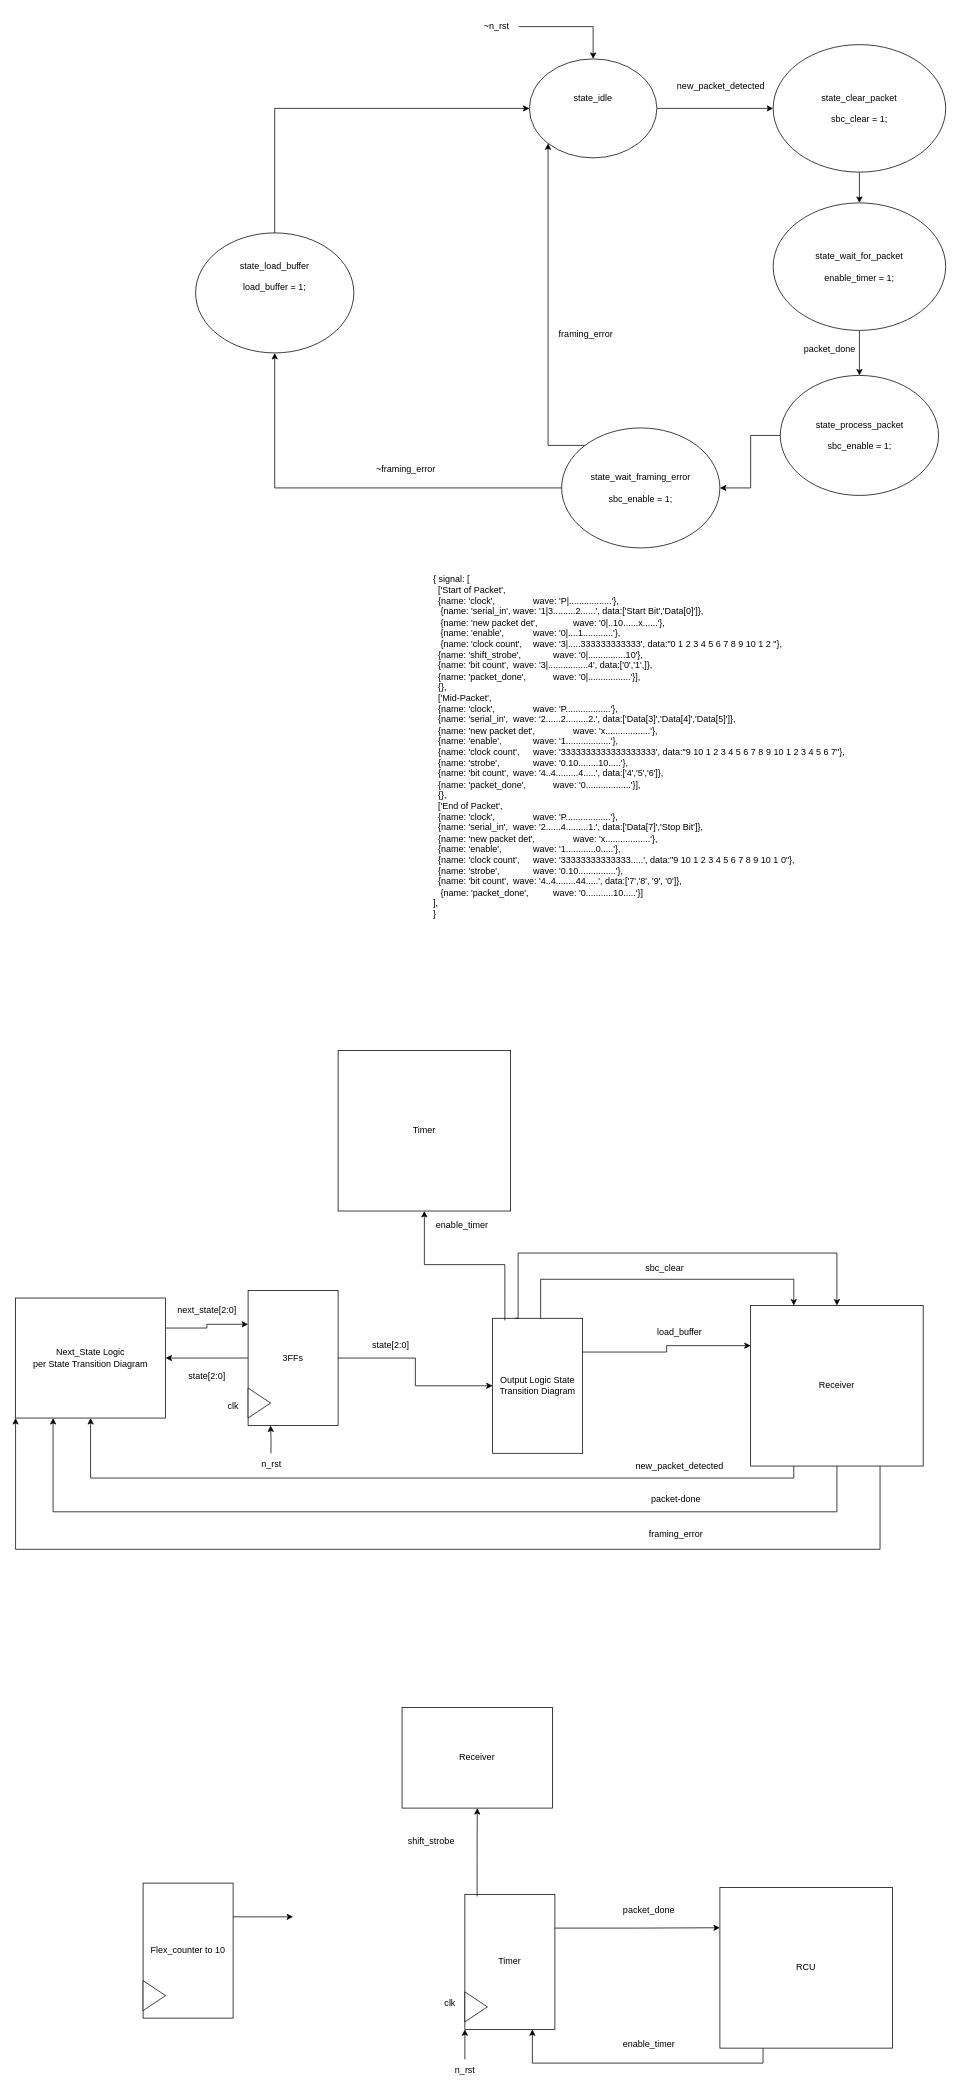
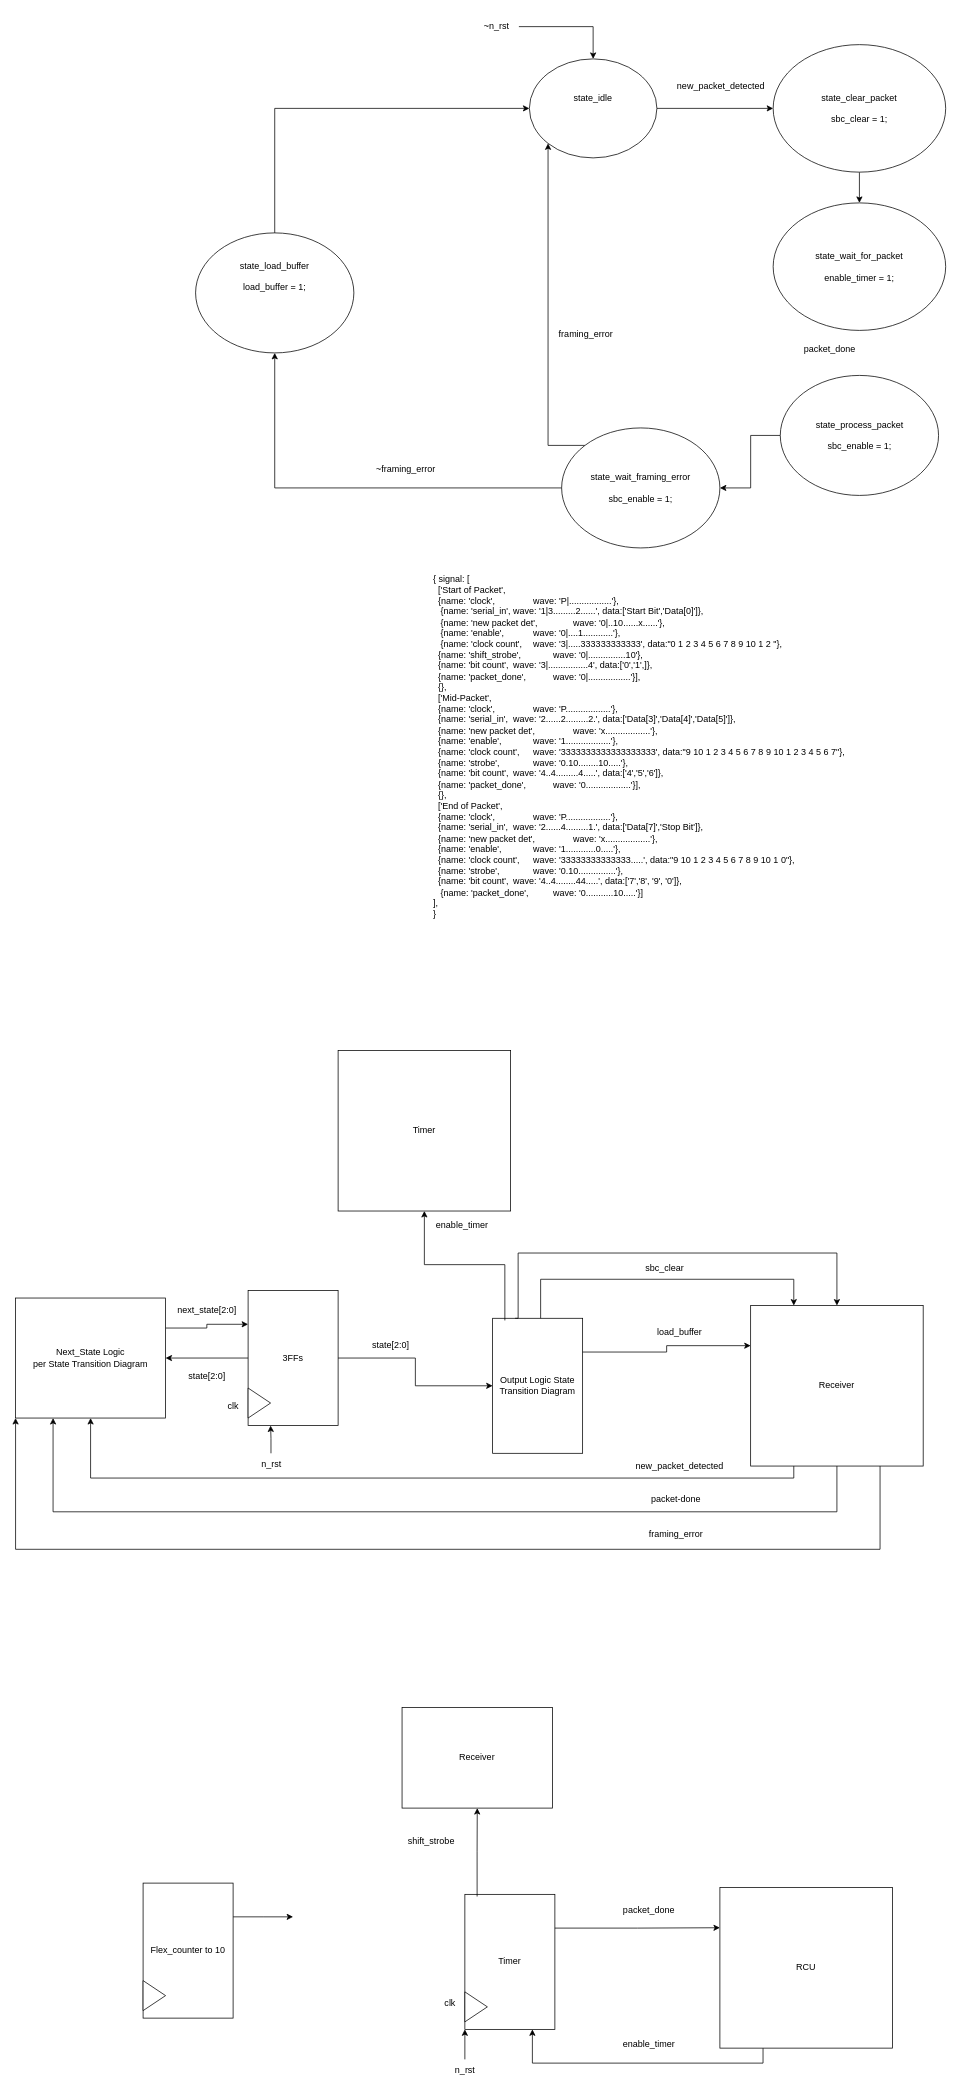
(859, 350) -> none
